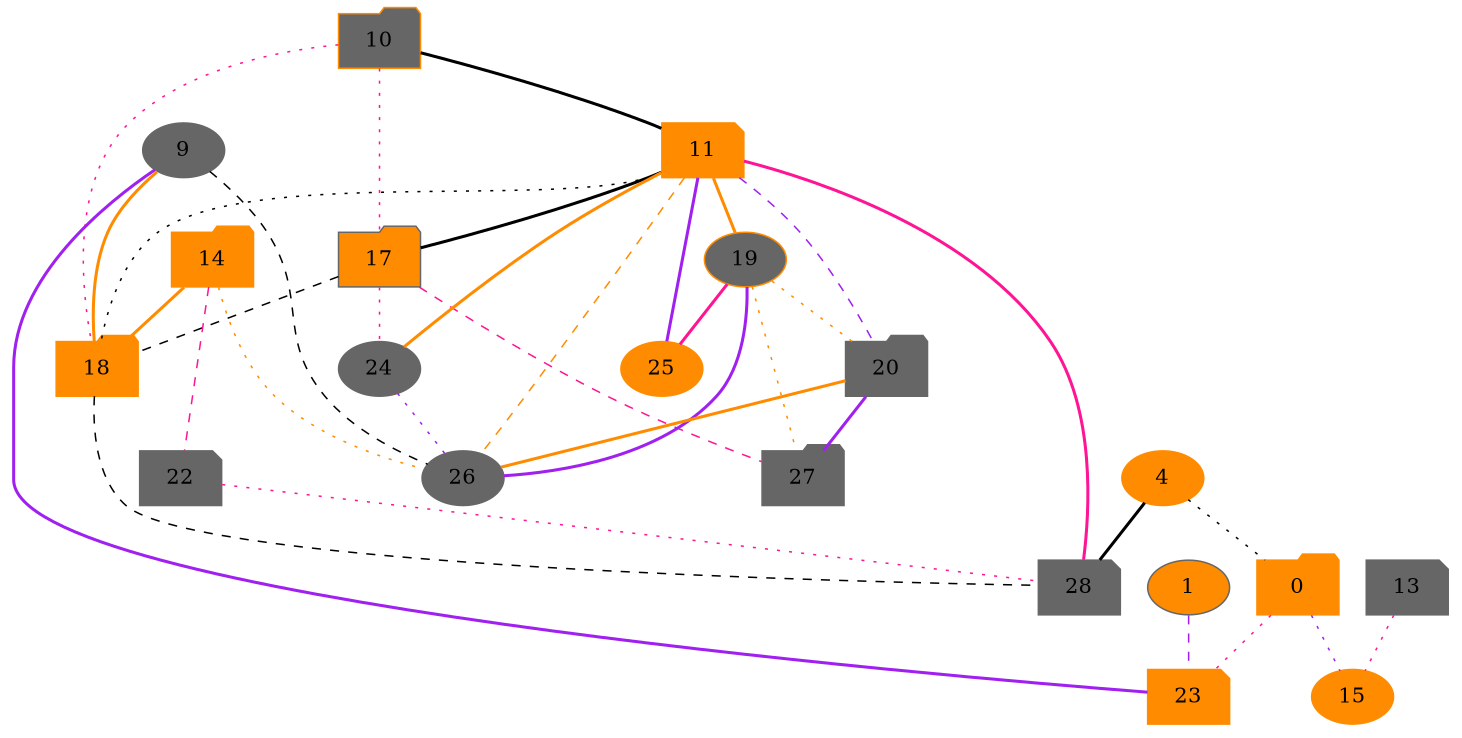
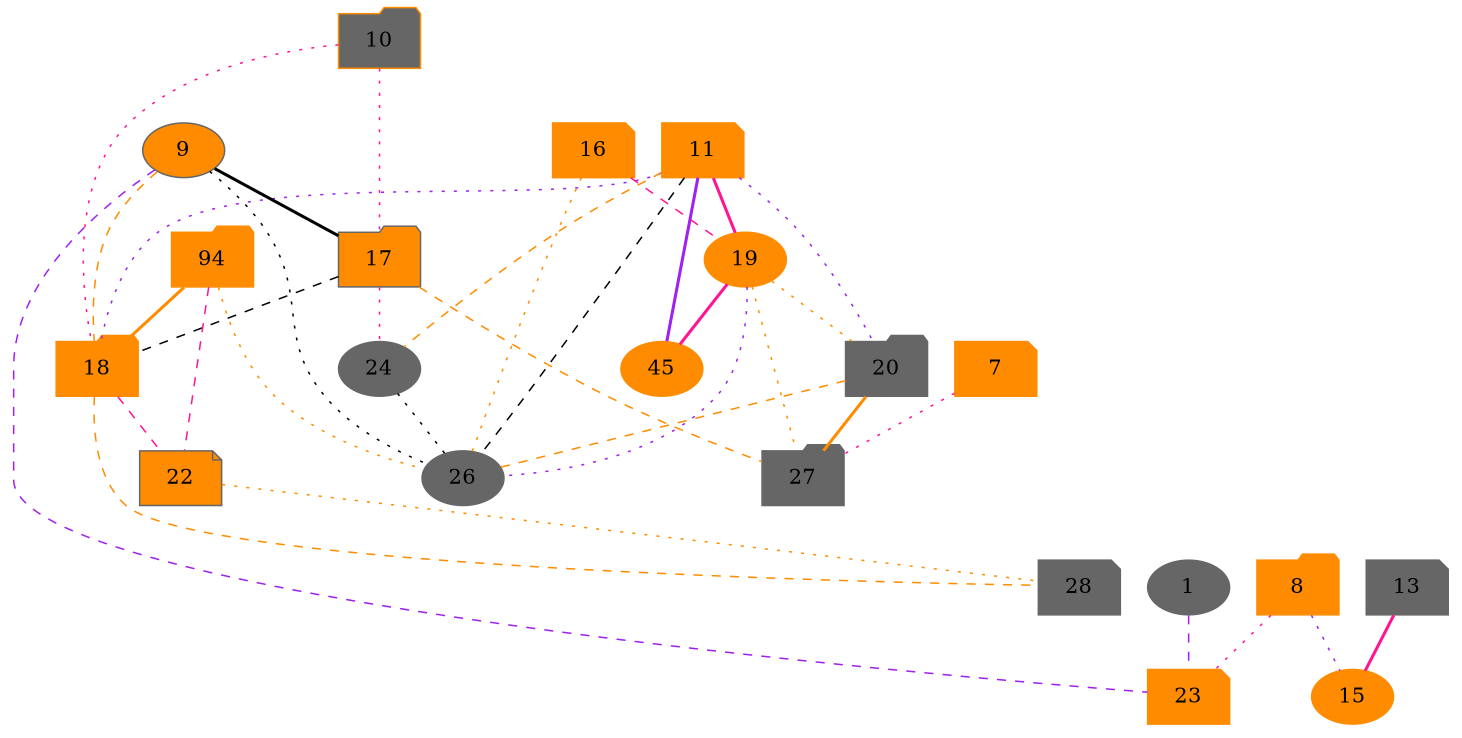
(542, 87) -> none
(184, 150) -> (184, 150)
none -> (594, 150)
(345, 194) -> (345, 194)
(724, 205) -> (724, 205)
(542, 214) -> (286, 207)
(102, 247) -> (102, 247)
(528, 252) -> (528, 252)
(816, 252) -> (816, 252)
(213, 260) -> (213, 260)
(745, 260) -> (745, 260)
(1005, 290) -> none
(584, 317) -> (584, 317)
(296, 336) -> (296, 336)
(662, 369) -> (662, 369)
none -> (996, 369)
(585, 385) -> (585, 385)
none -> (139, 424)
(421, 424) -> (421, 424)
(845, 424) -> (845, 424)
(647, 430) -> (647, 430)
(663, 436) -> (663, 436)
(181, 478) -> (181, 478)
(1163, 478) -> none
(630, 533) -> (630, 533)
(520, 566) -> (520, 566)
(1189, 587) -> (1189, 587)
(1298, 587) -> (1298, 587)
(386, 605) -> (386, 605)
(1379, 643) -> (1379, 643)
